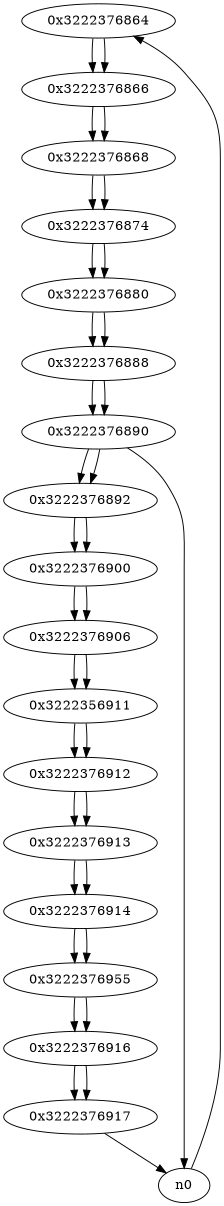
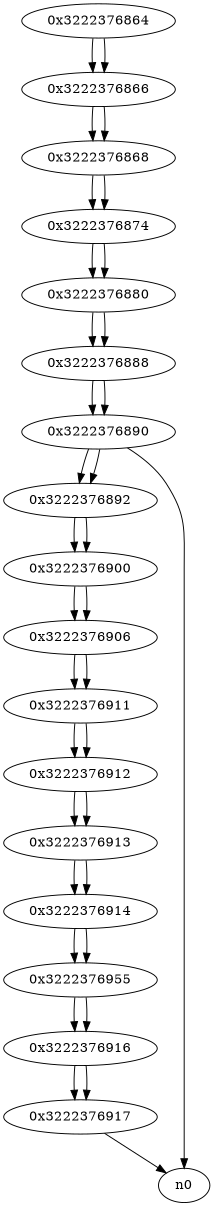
(220, 591) -> none
(80, 706) -> (80, 706)
